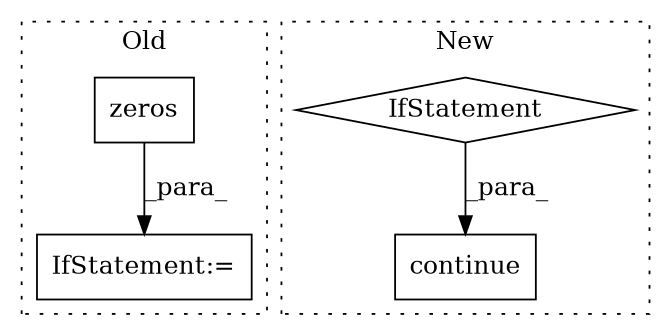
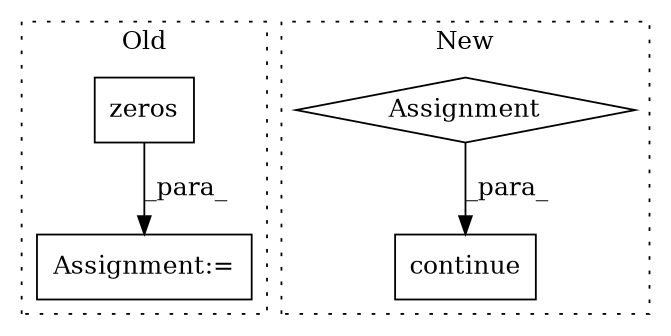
(465, 110) -> (465, 110)
(144, 267) -> (144, 267)
